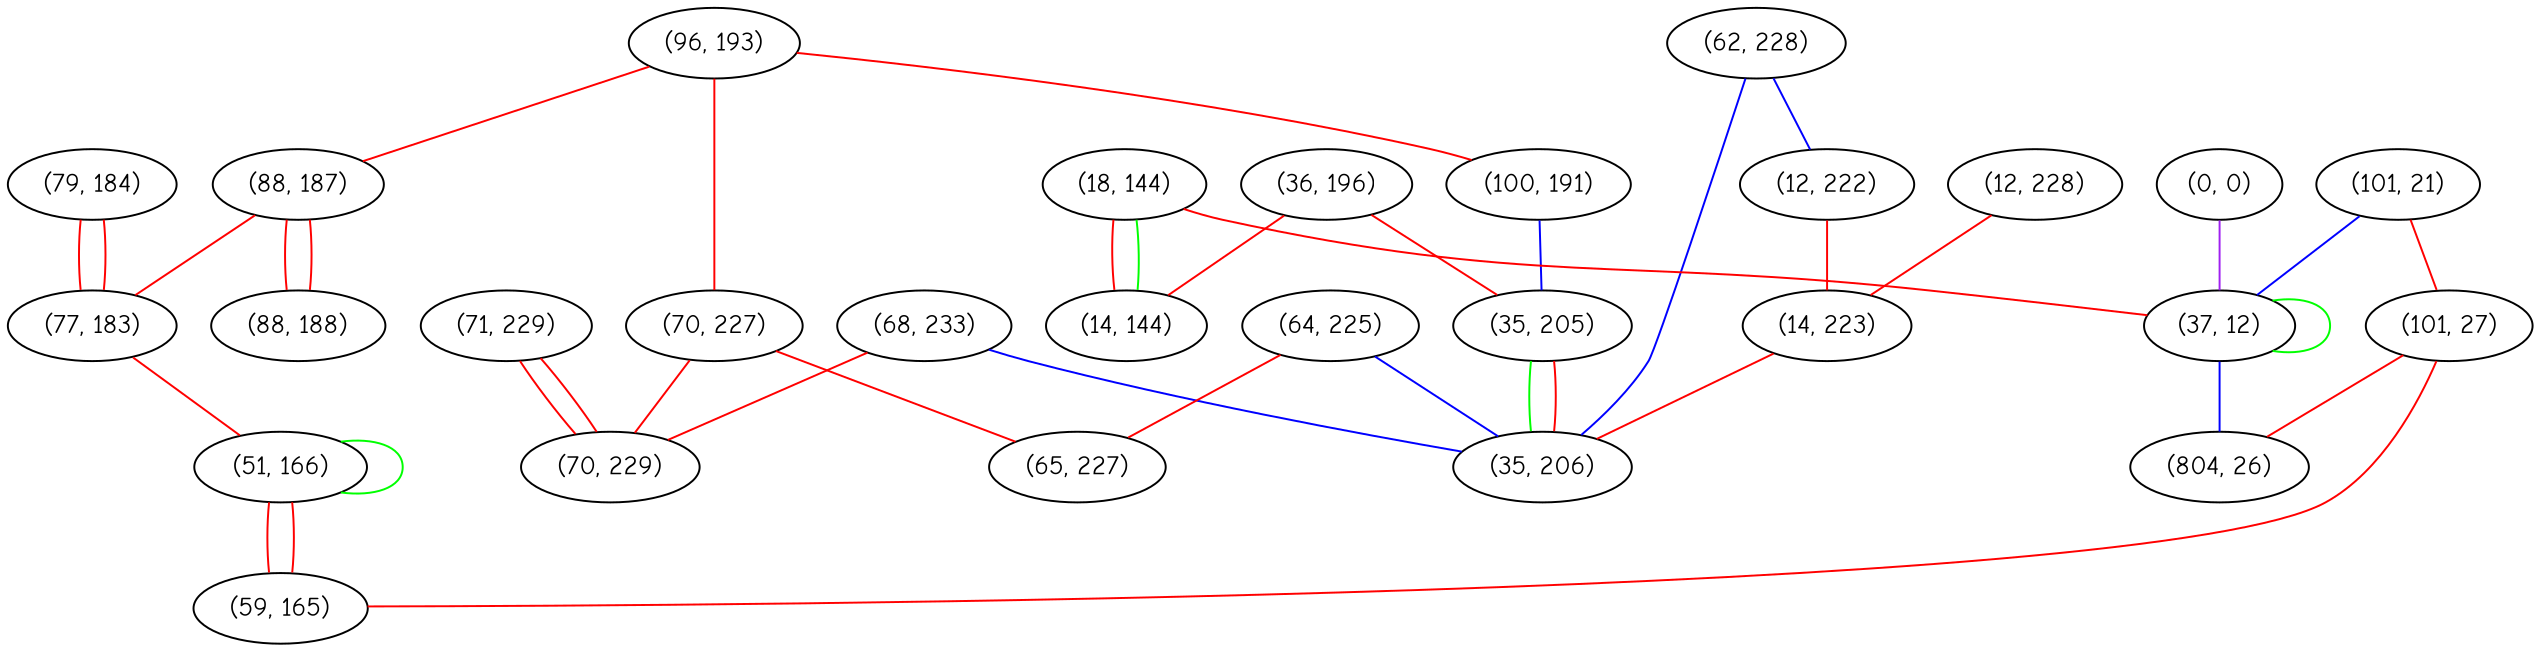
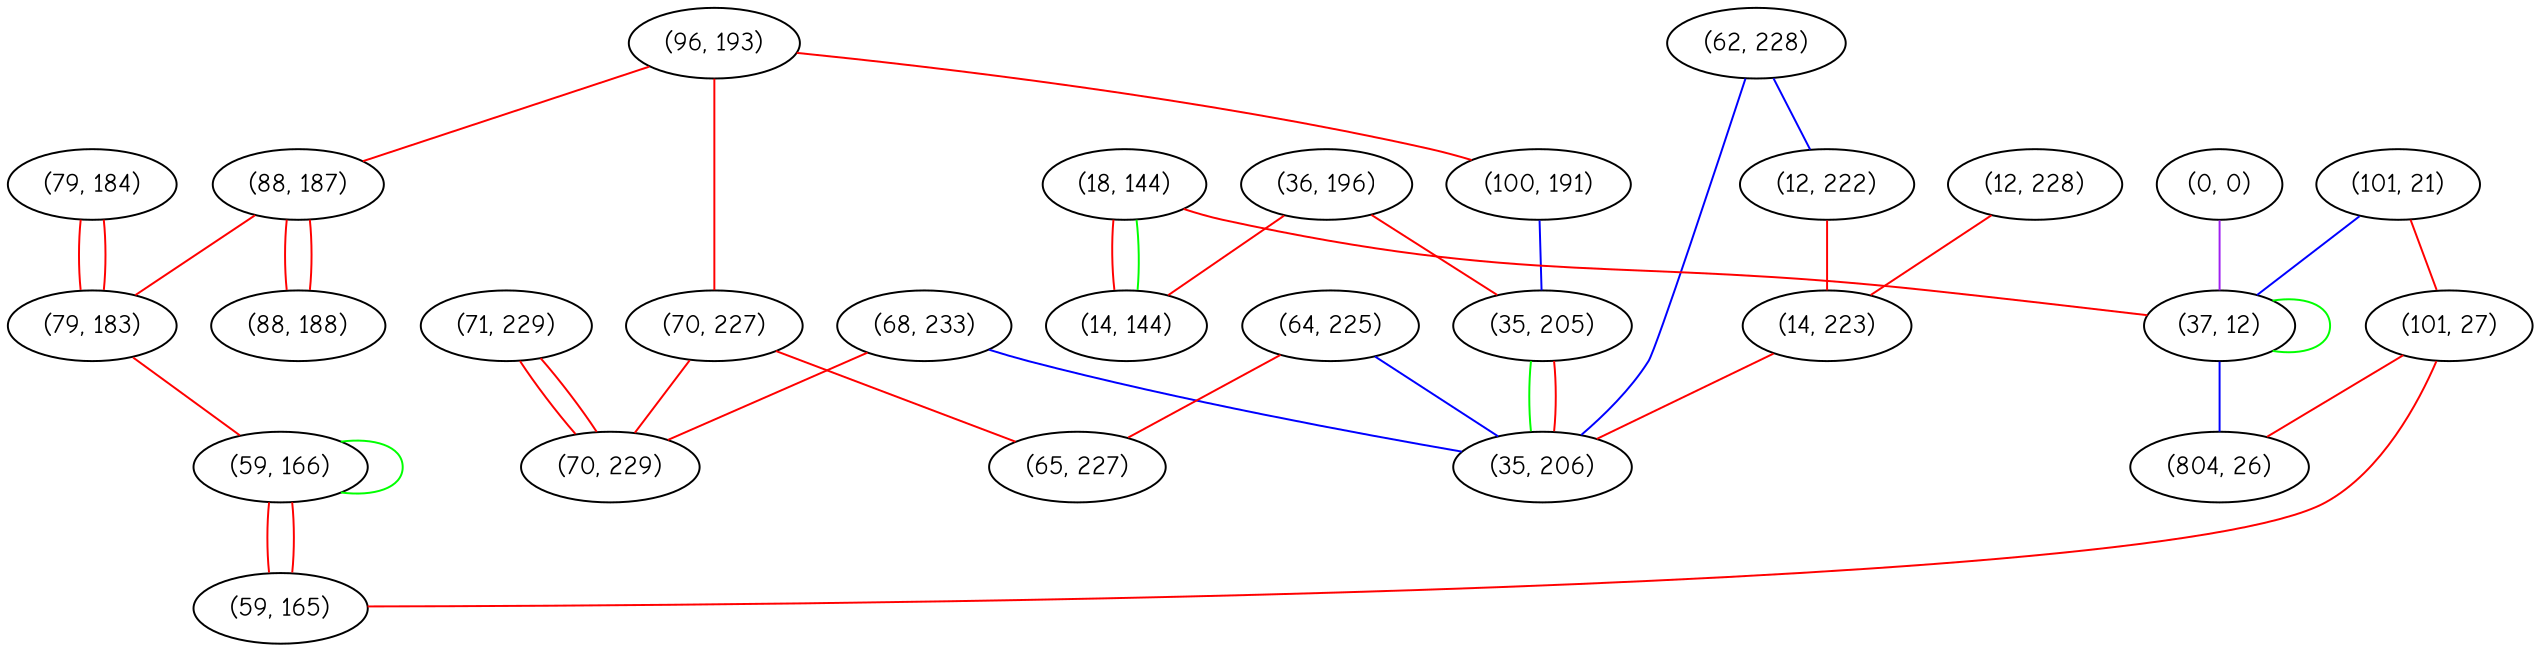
(92, 326) -> (92, 326)
(281, 467) -> (281, 467)
